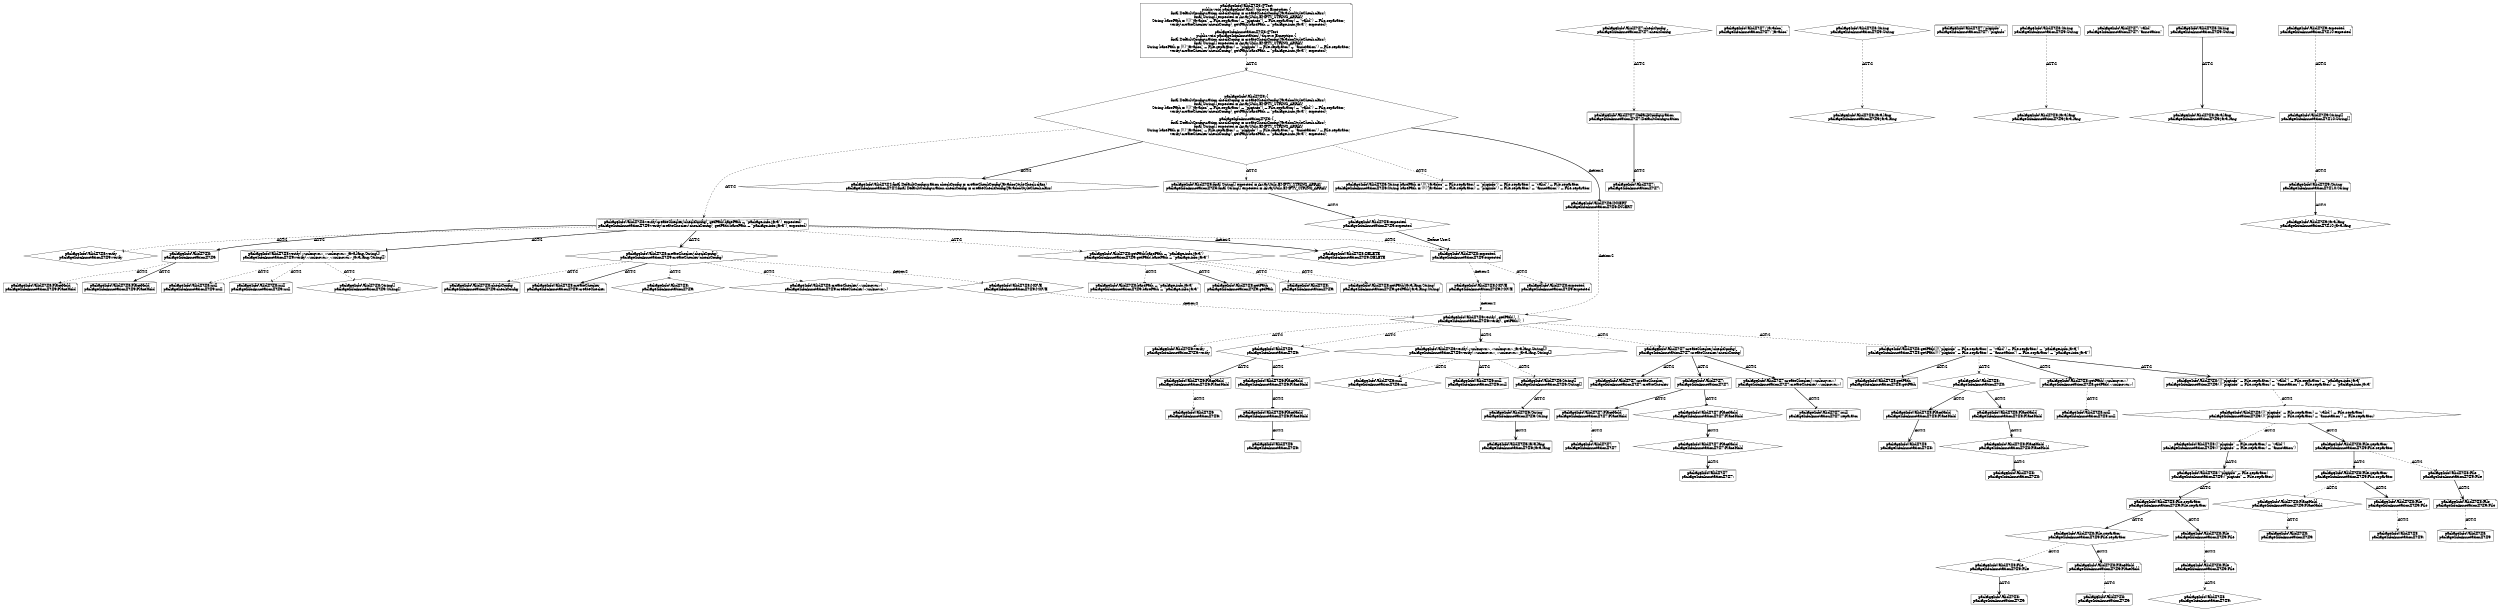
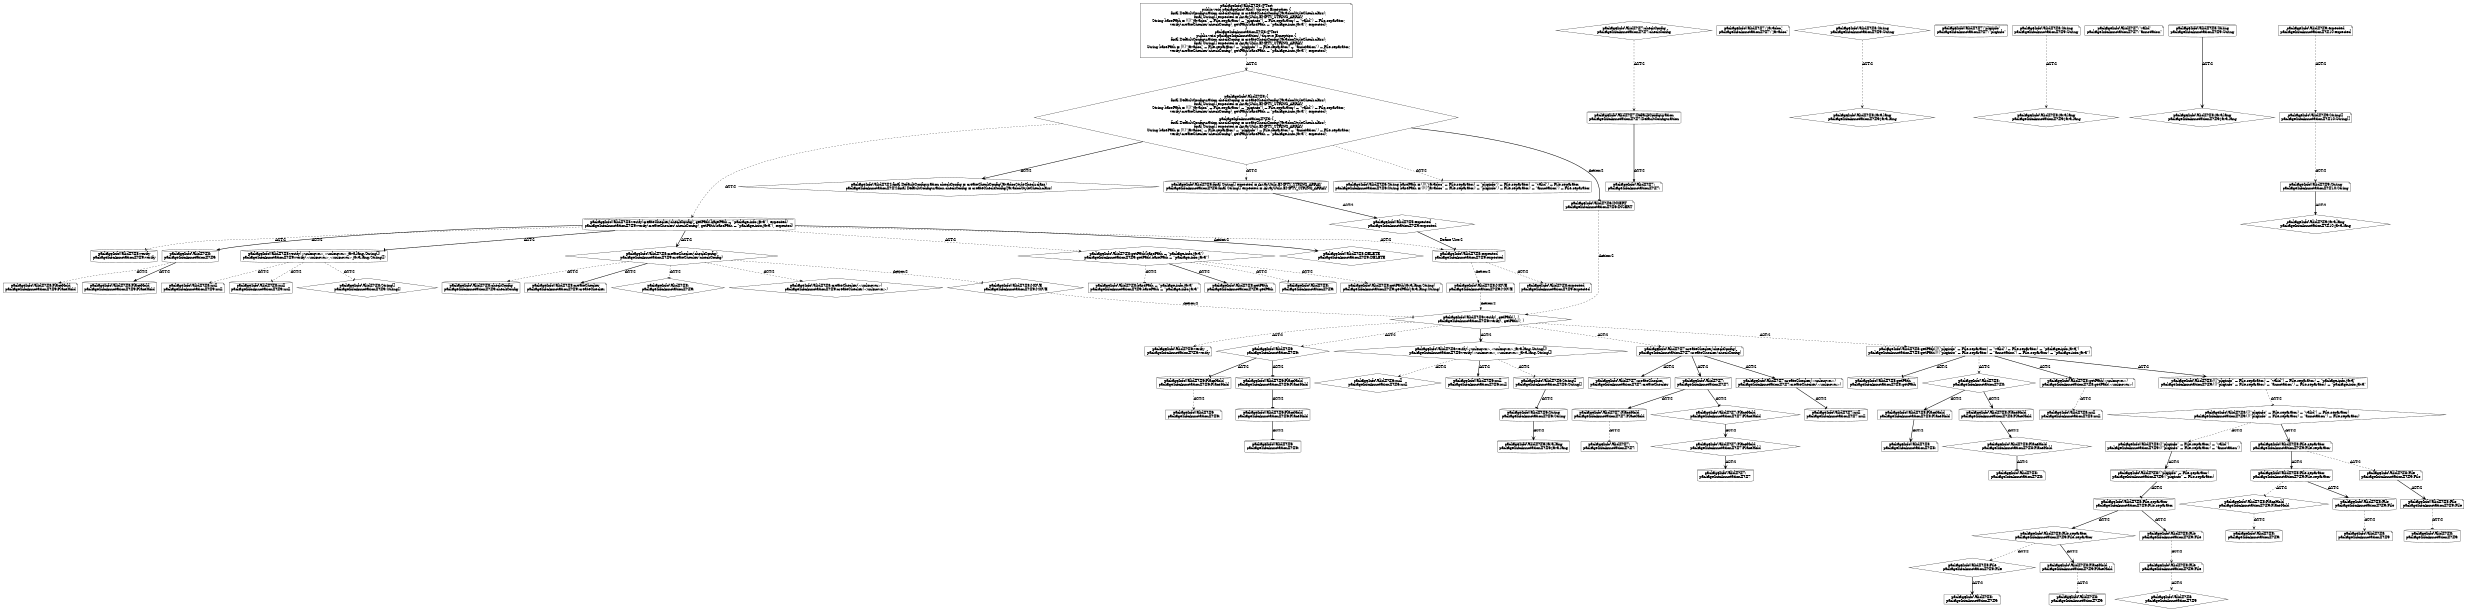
(91, 256) -> (124, 256)
(1824, 415) -> (1836, 415)
